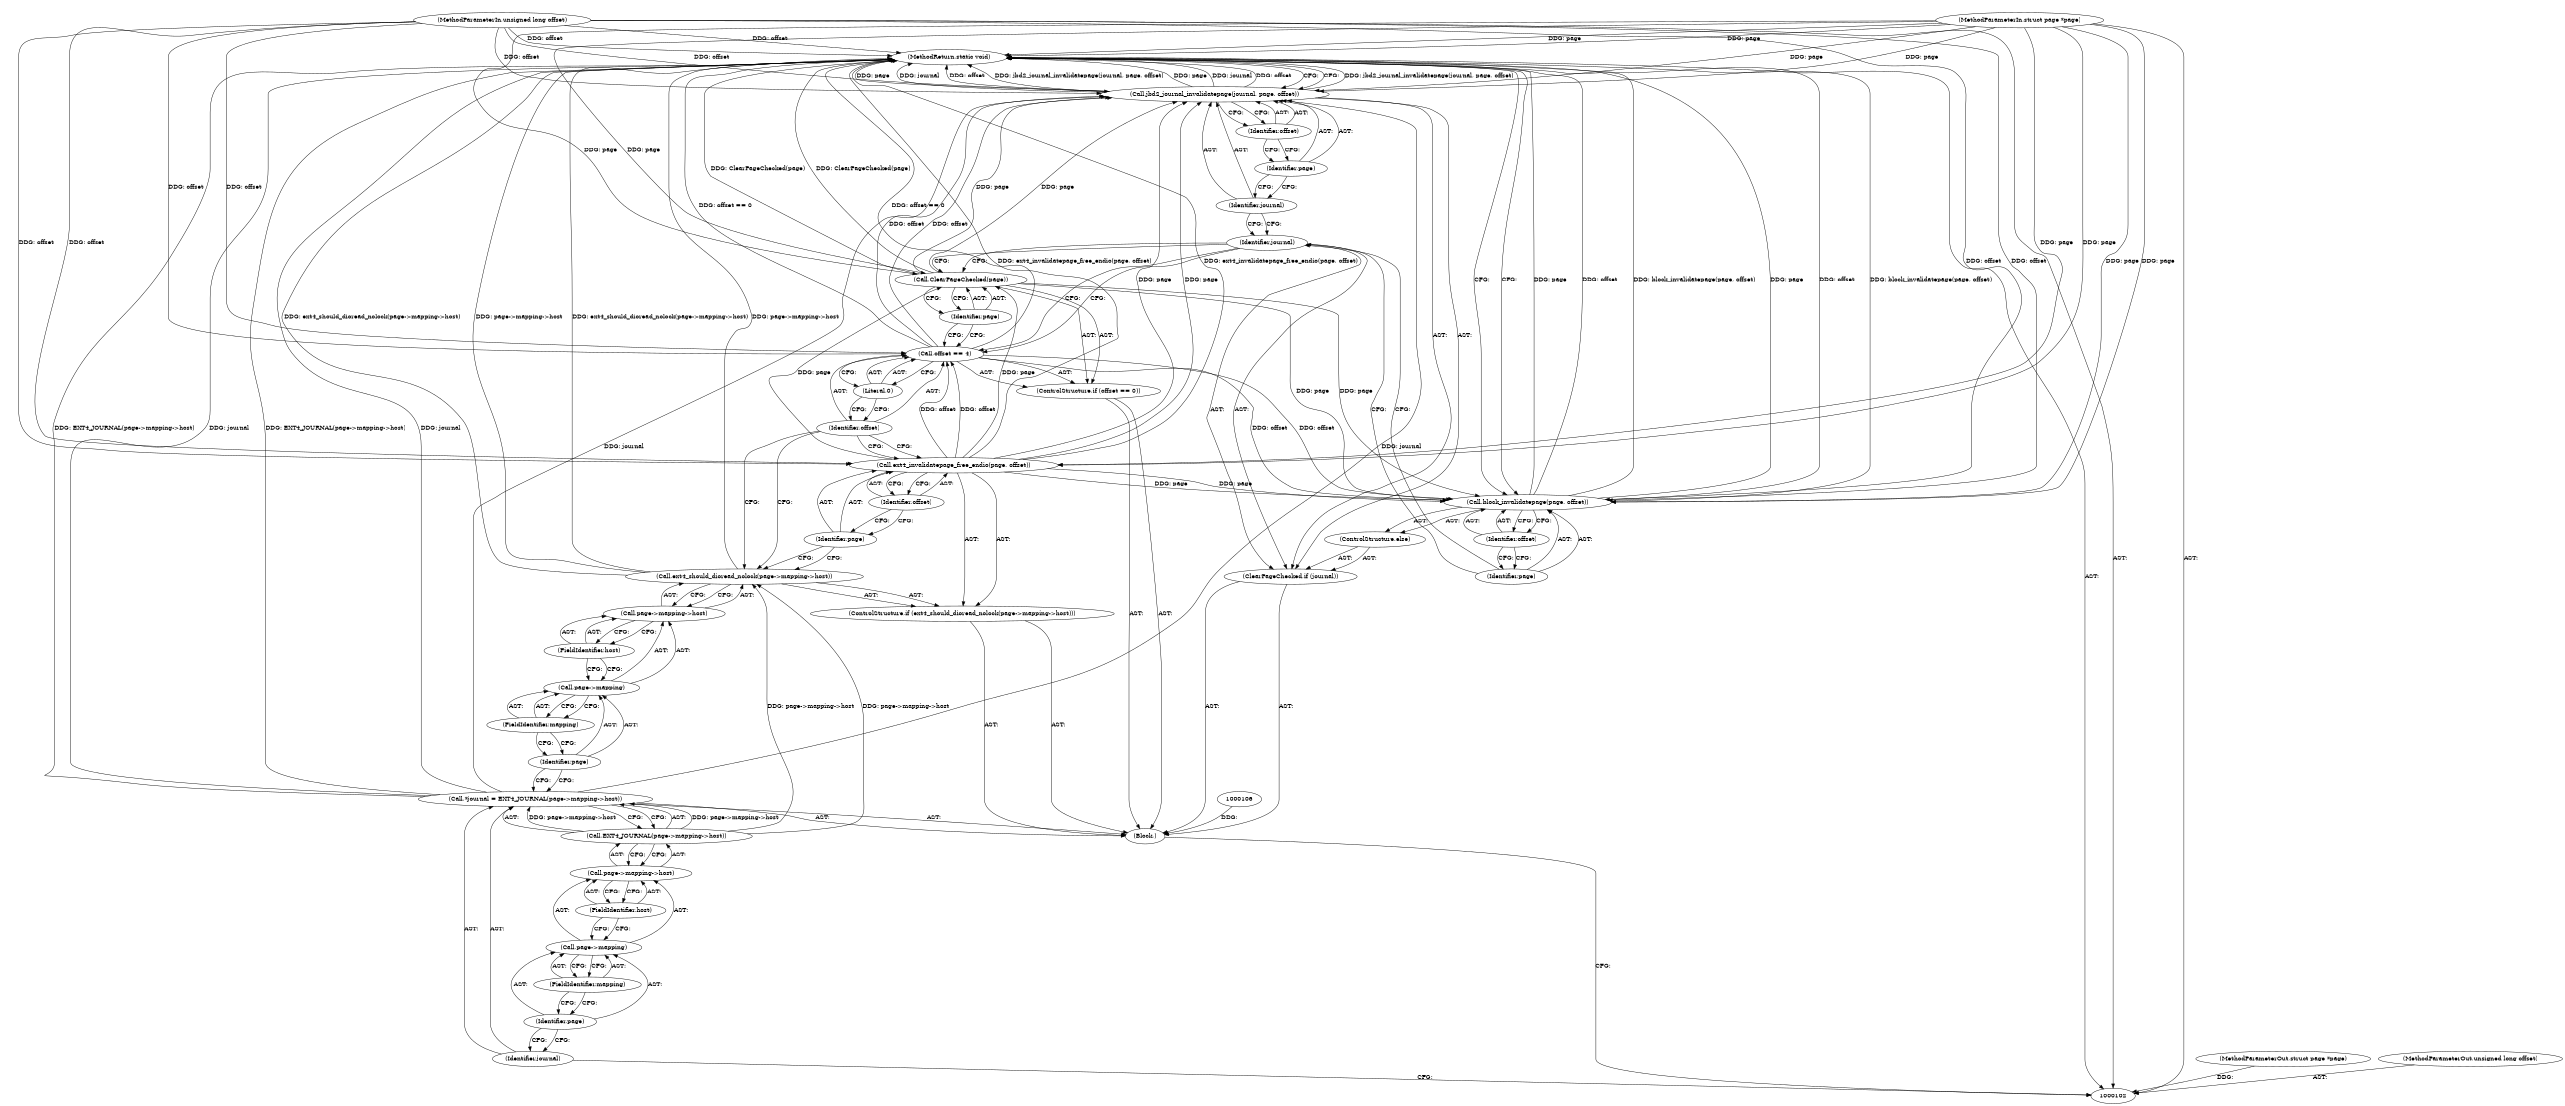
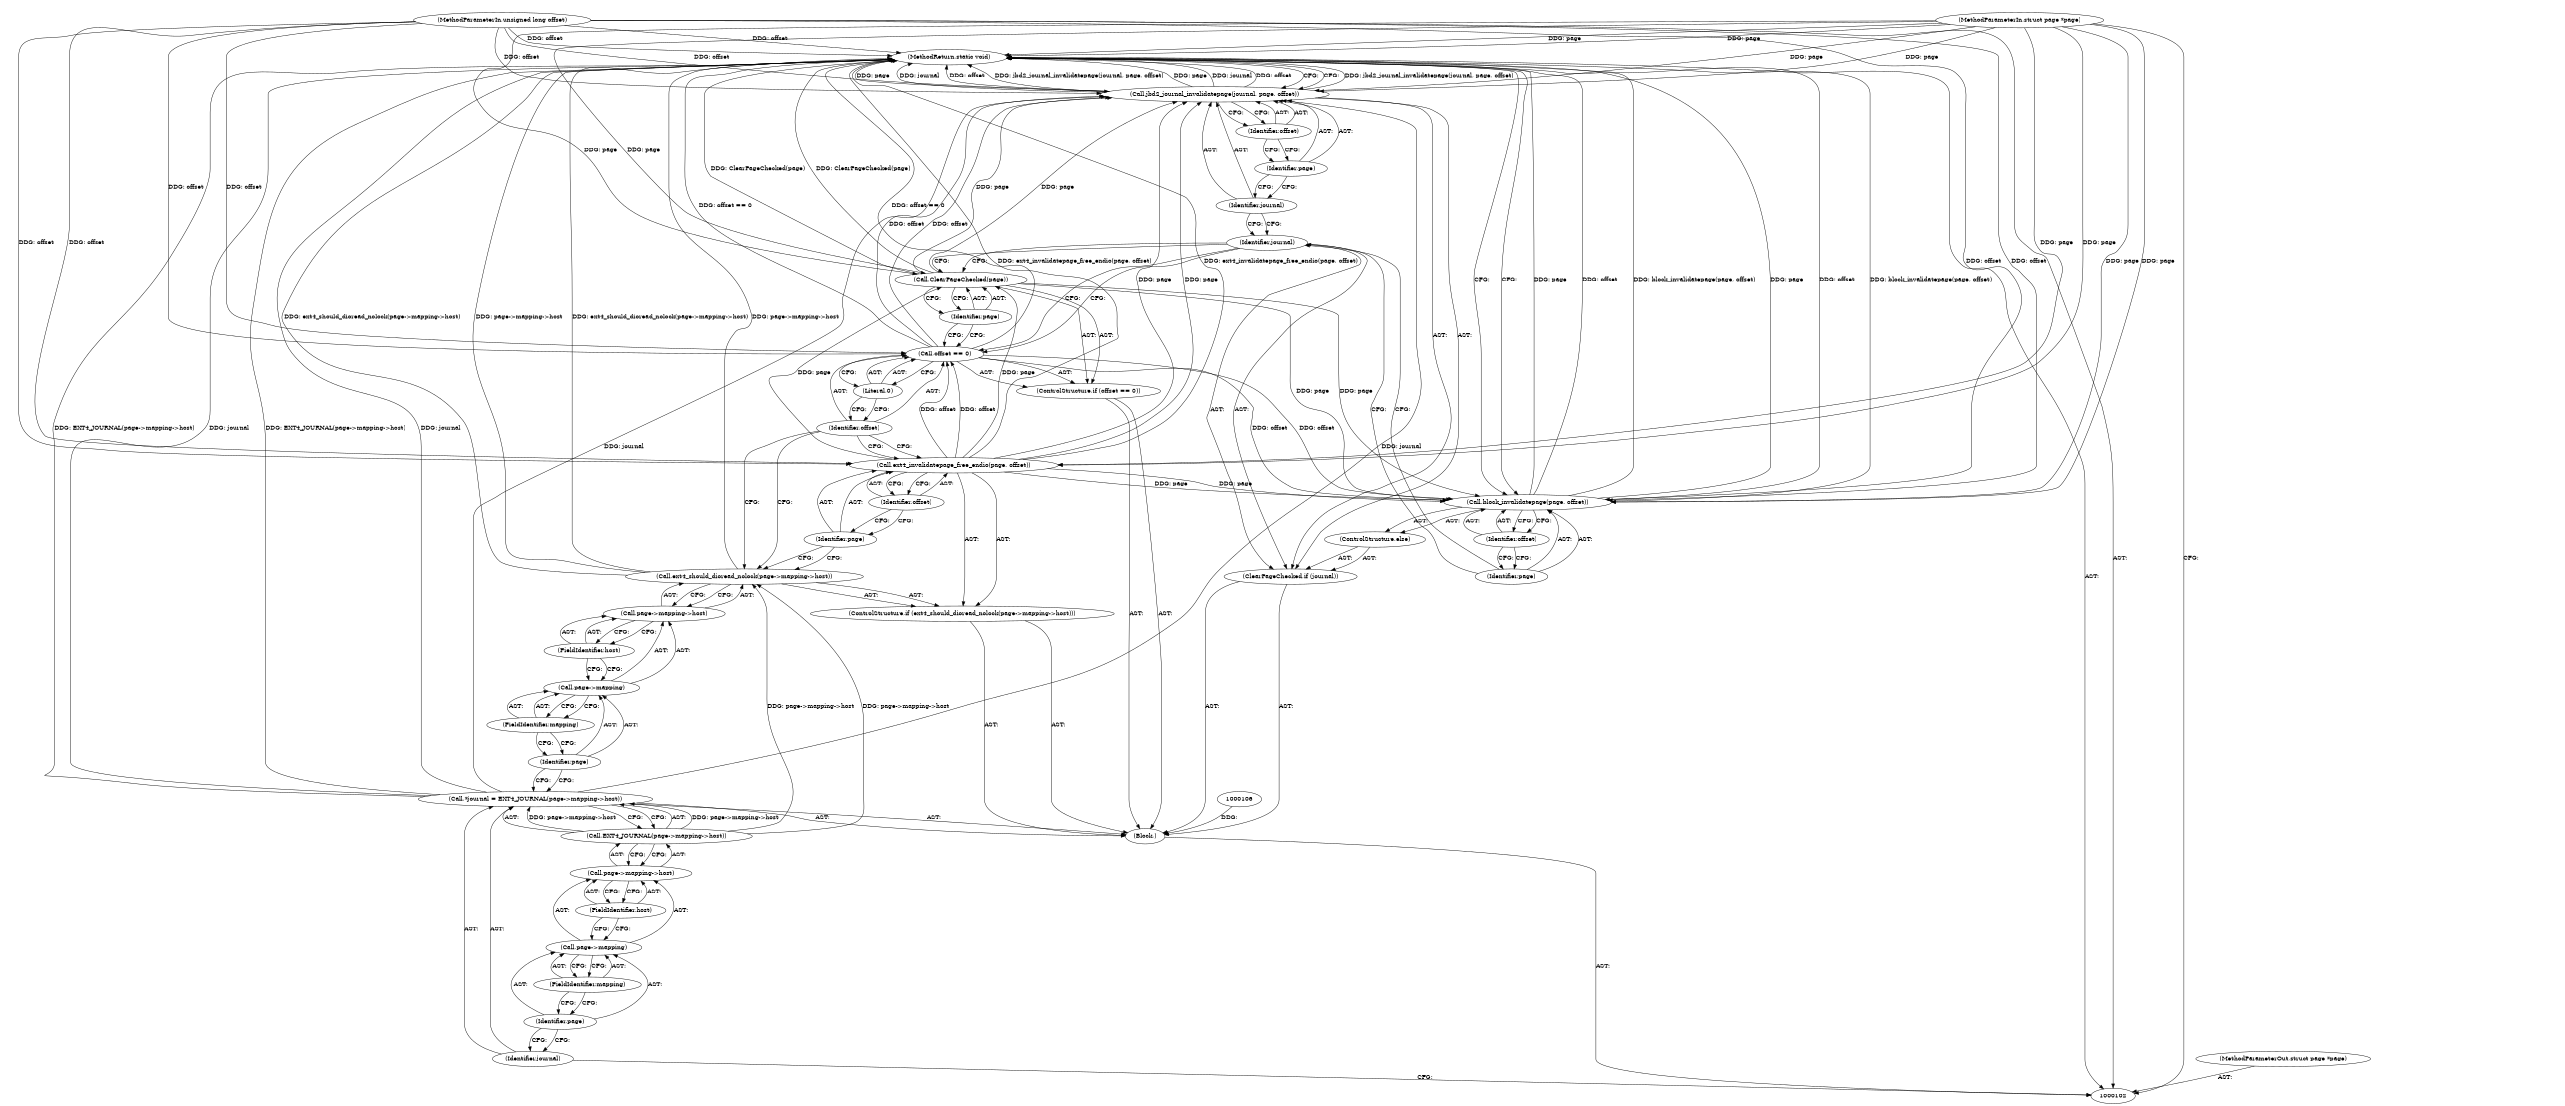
(945, 354) -> (945, 354)
(2192, 558) -> (2192, 558)
(1604, 966) -> (1604, 966)
(2470, 1059) -> none
(2226, 1077) -> (2226, 1077)
